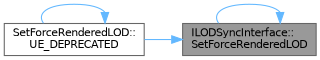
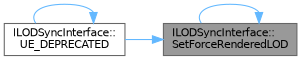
(74, 40) -> (65, 40)
